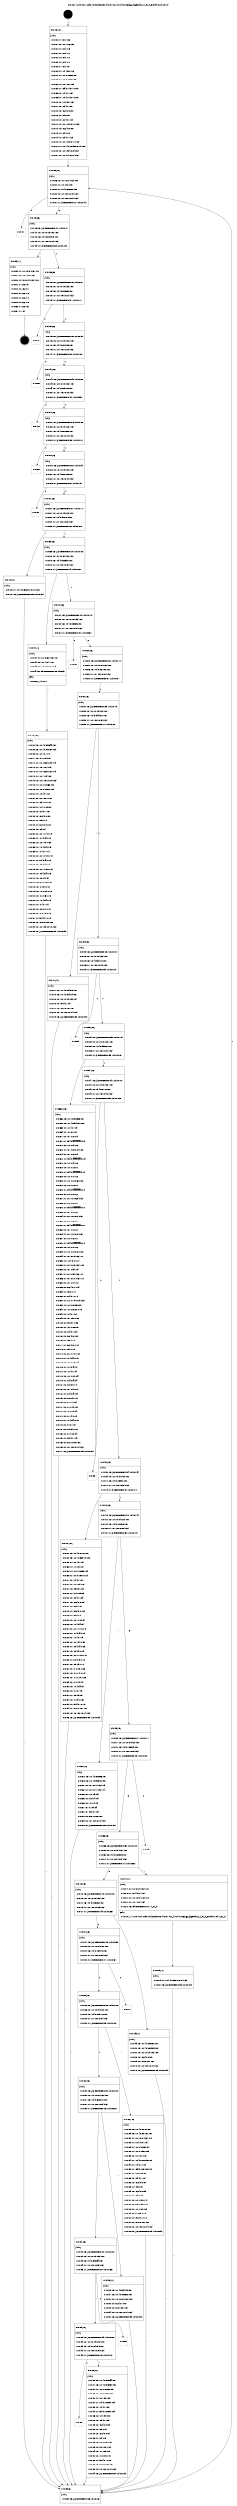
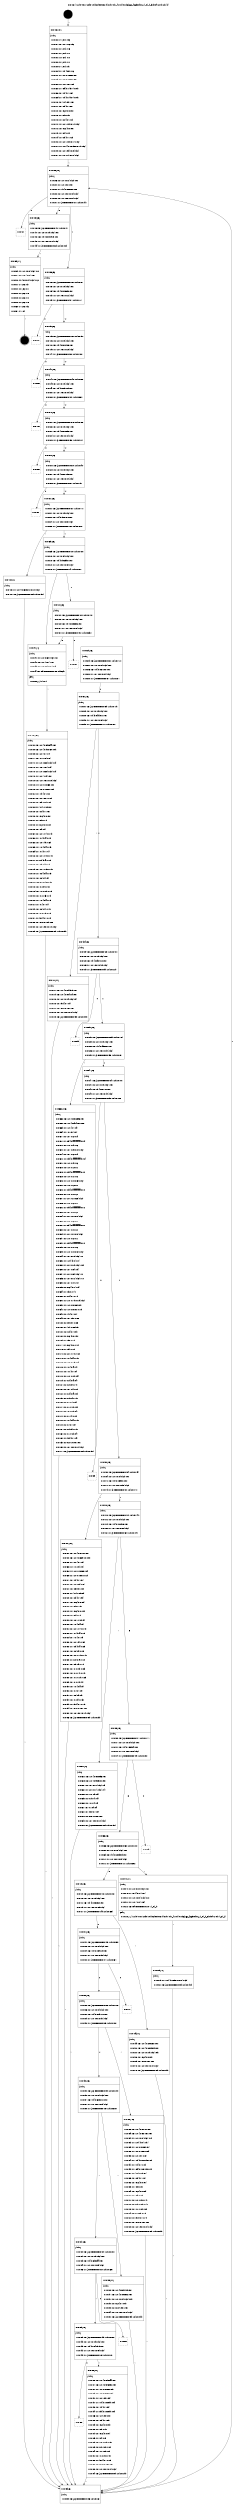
(56, 258) -> (71, 237)
(87, 641) -> (61, 640)
